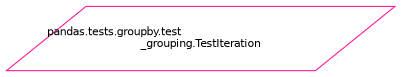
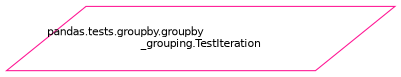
(201, 39) -> (201, 39)
